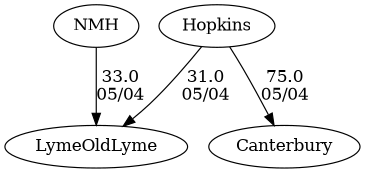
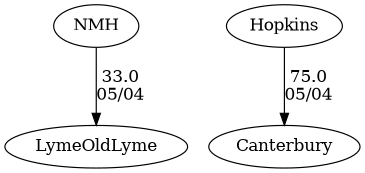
(169, 84) -> none
